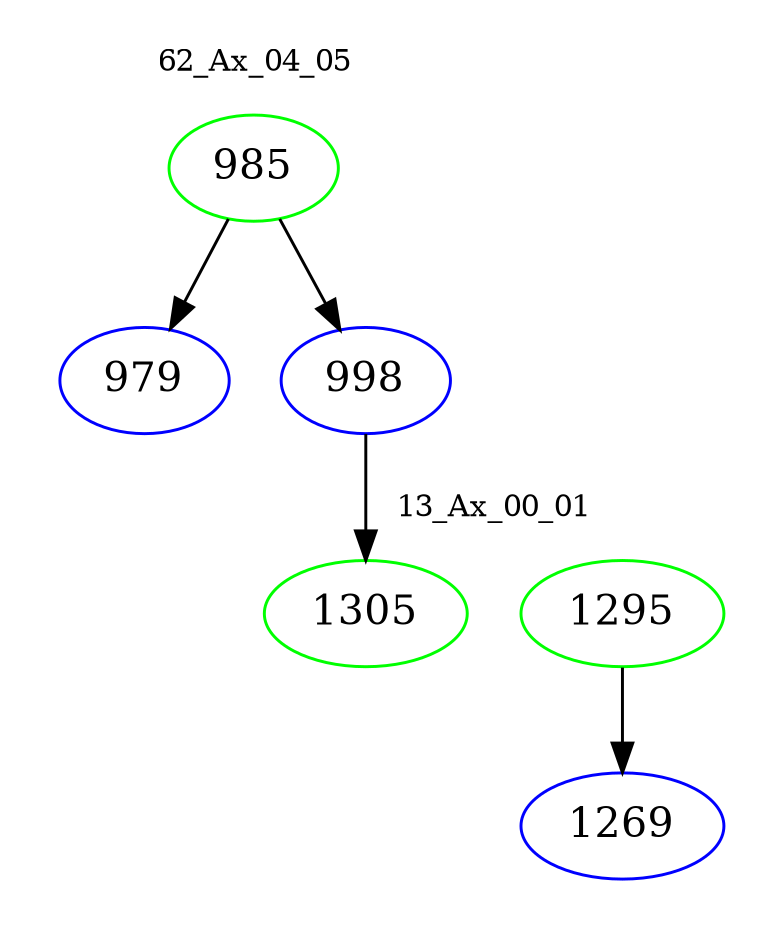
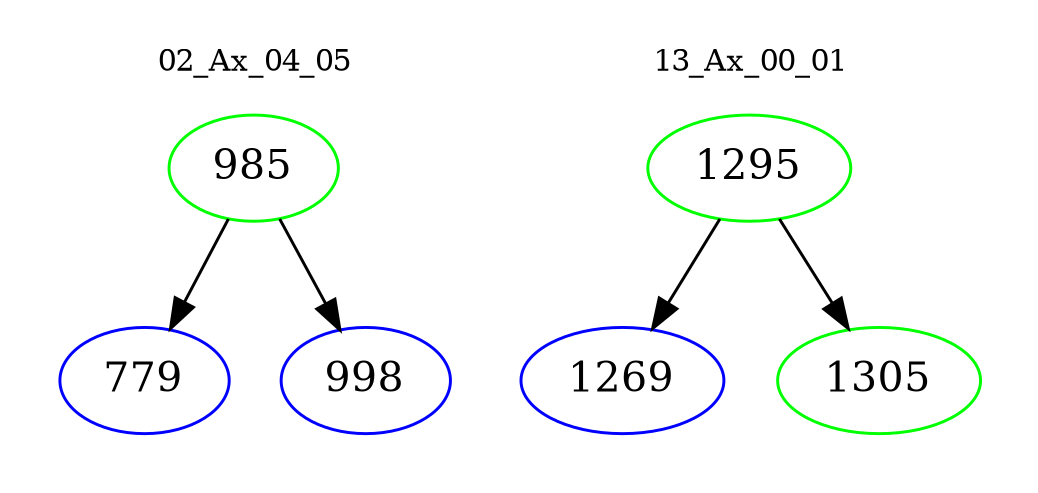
(255, 63) -> (255, 63)
(145, 381) -> (145, 381)
(366, 499) -> (806, 261)
